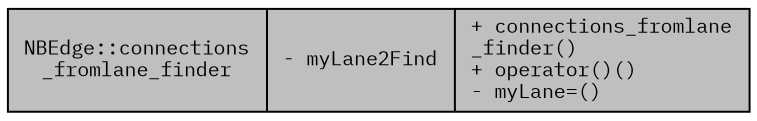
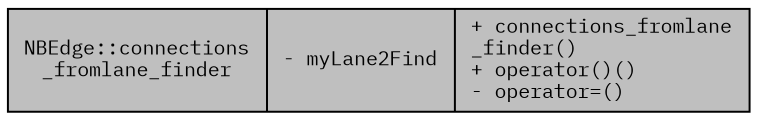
(537, 92) -> (549, 92)
